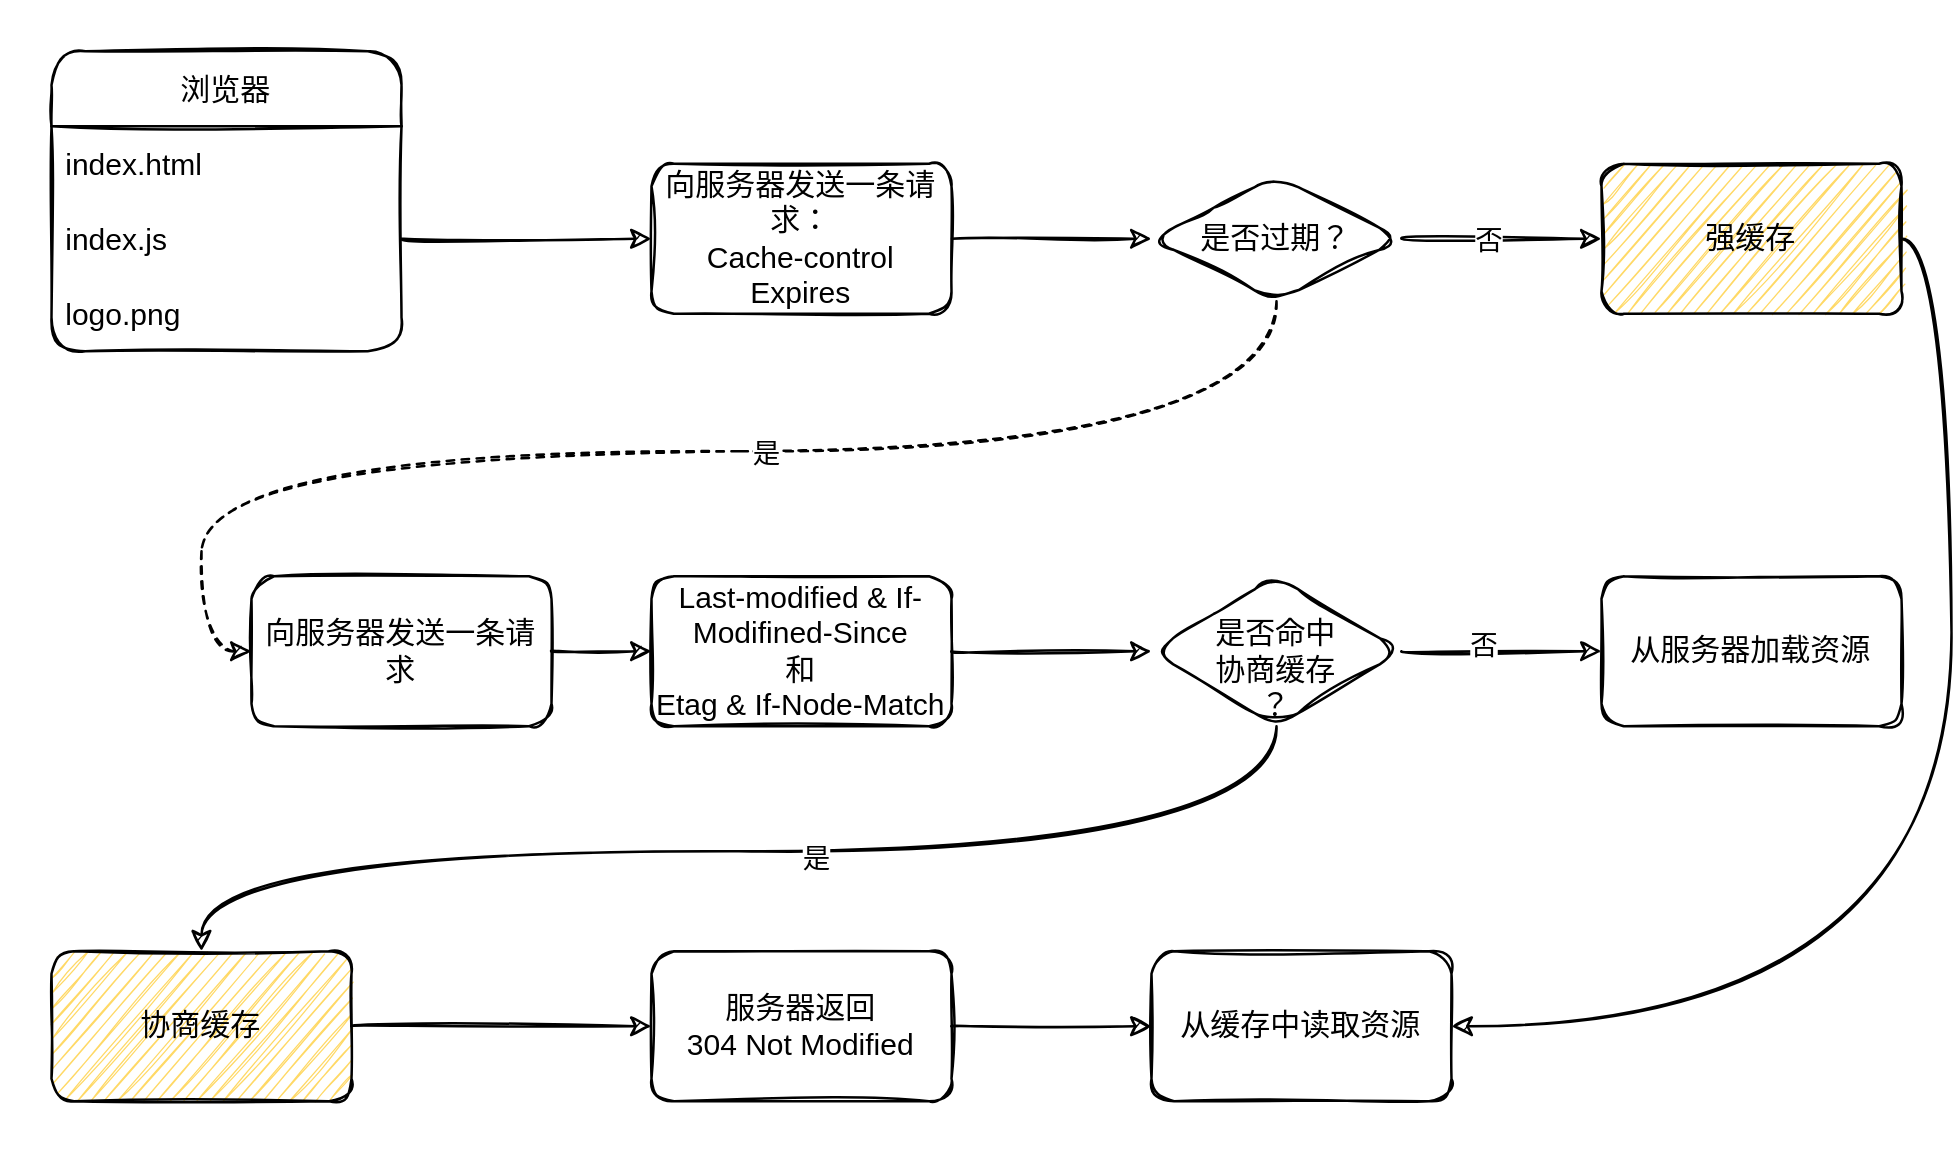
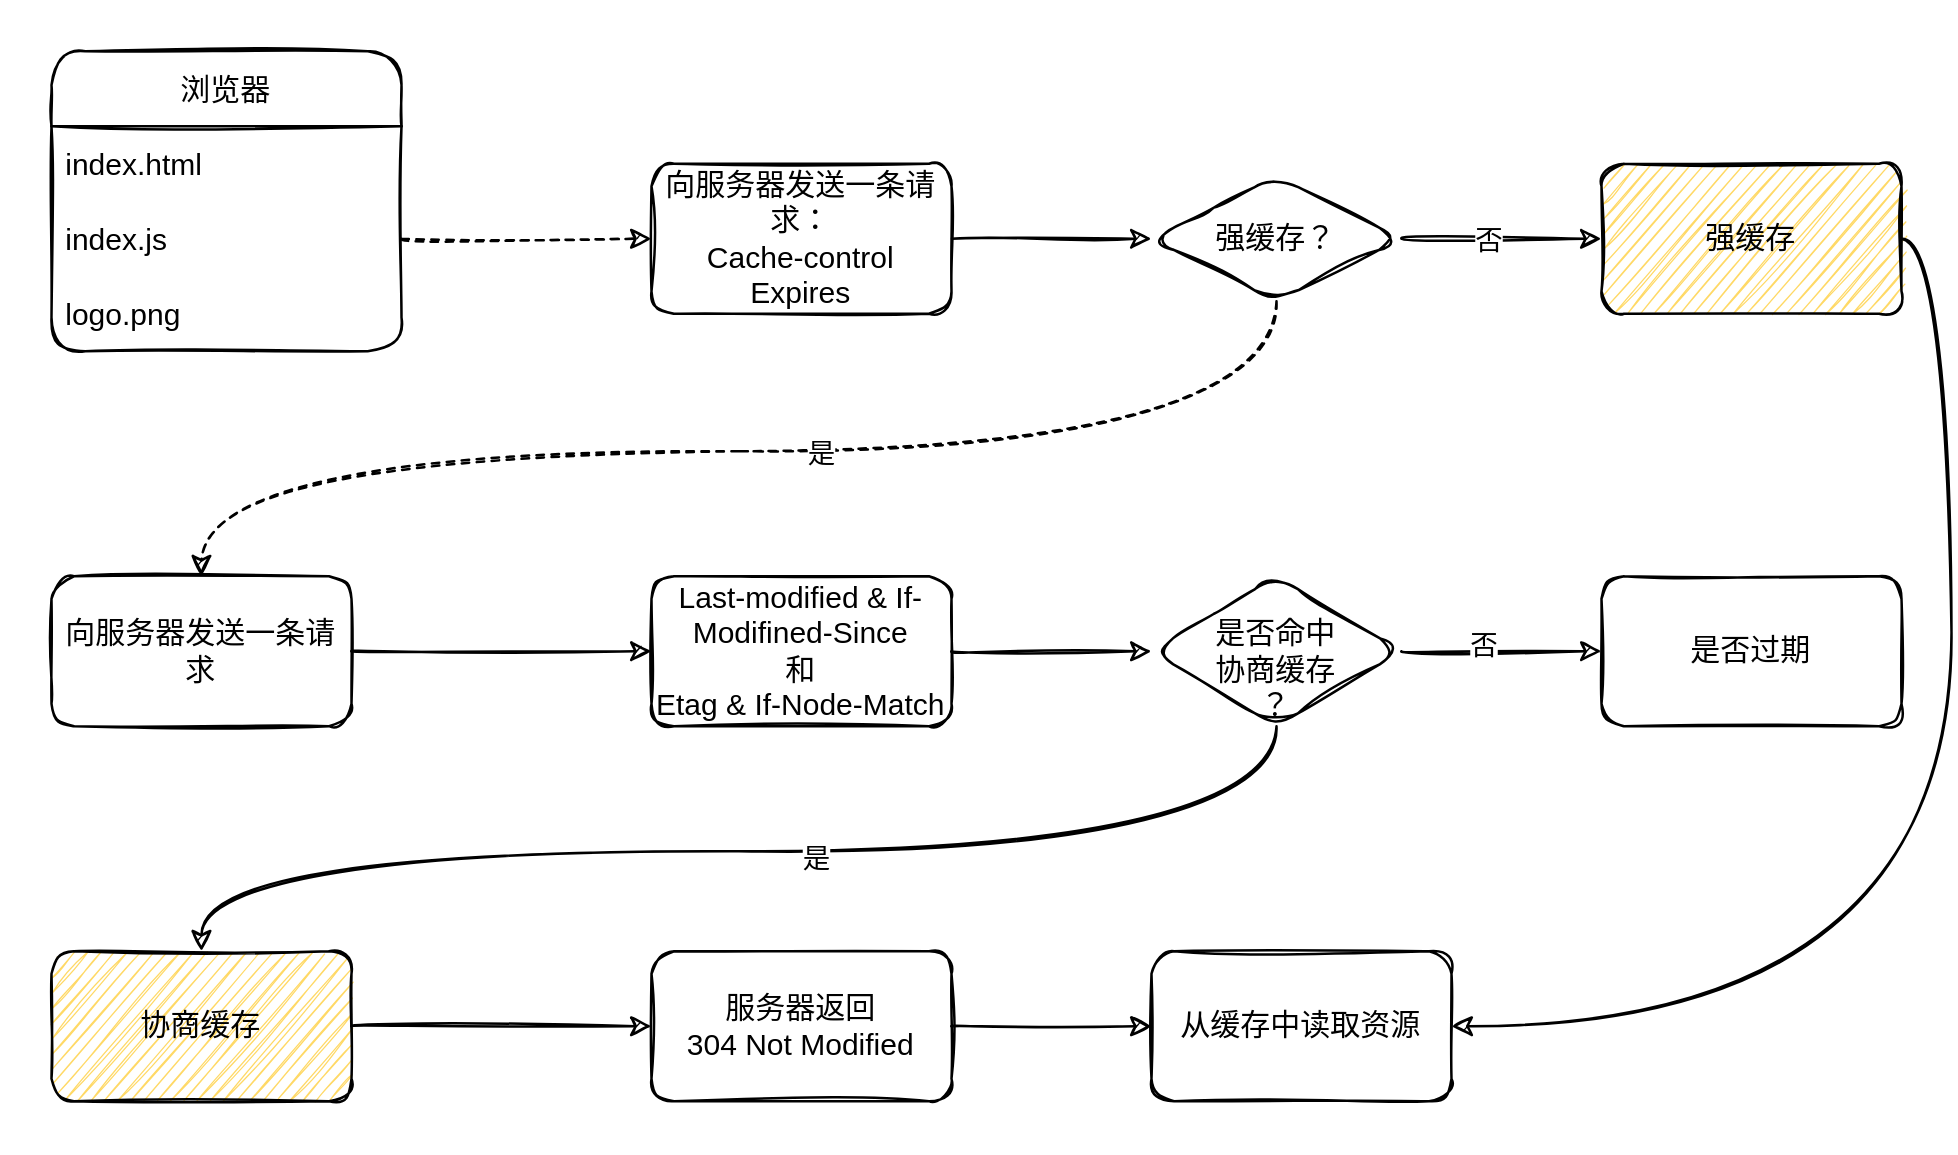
(477, 239) -> (477, 239)
(1276, 239) -> (1276, 239)
(401, 651) -> (201, 651)
(1751, 651) -> (1751, 651)
